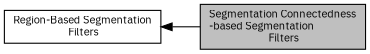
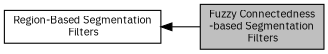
(283, 27) -> (262, 27)
